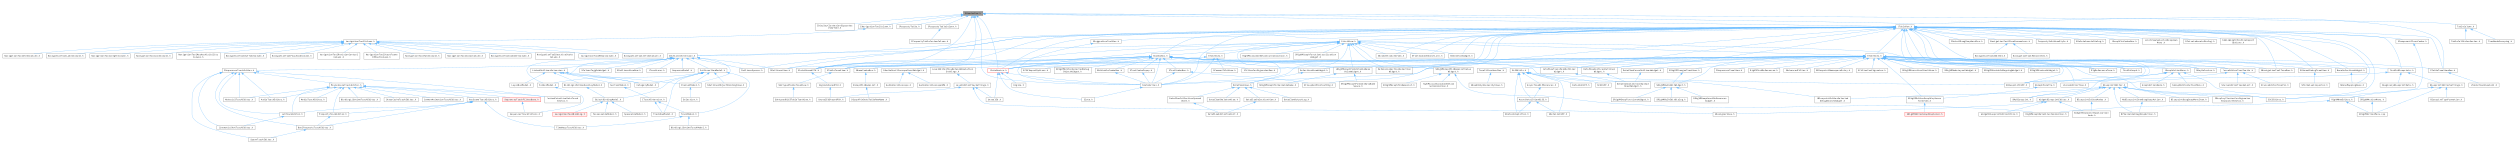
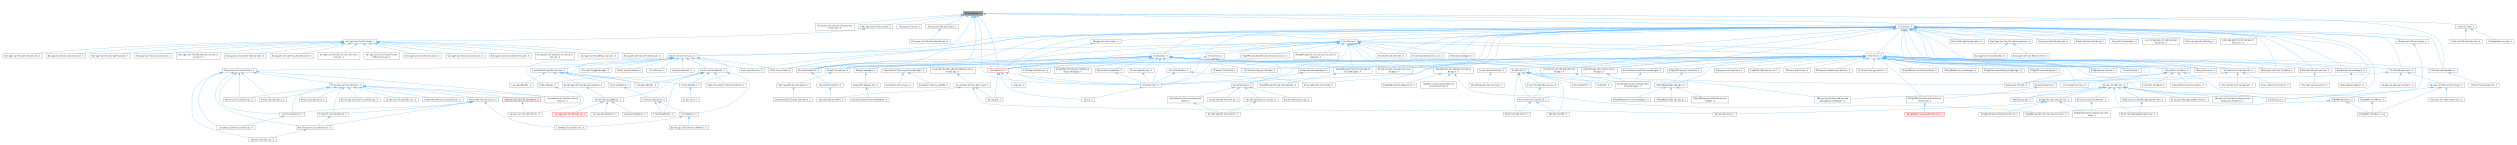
(2161, 41) -> (2161, 41)
(1358, 85) -> none
